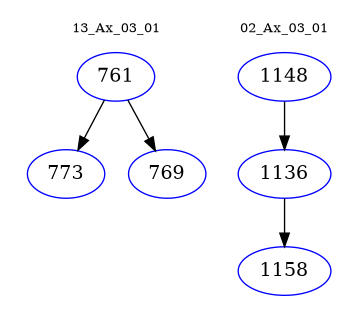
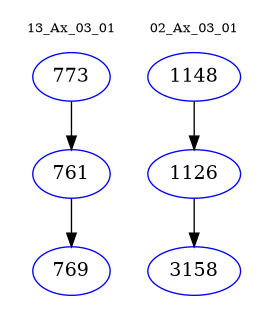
(94, 119) -> (71, 119)
(285, 174) -> (194, 174)
(285, 271) -> (194, 271)
